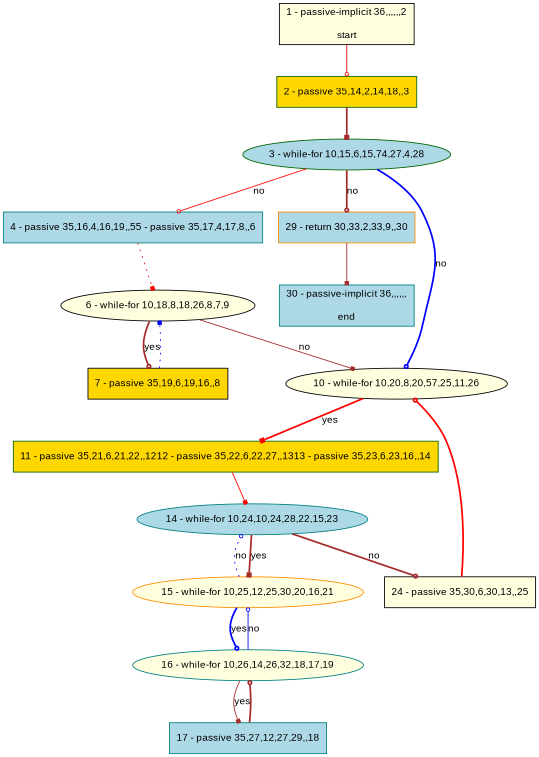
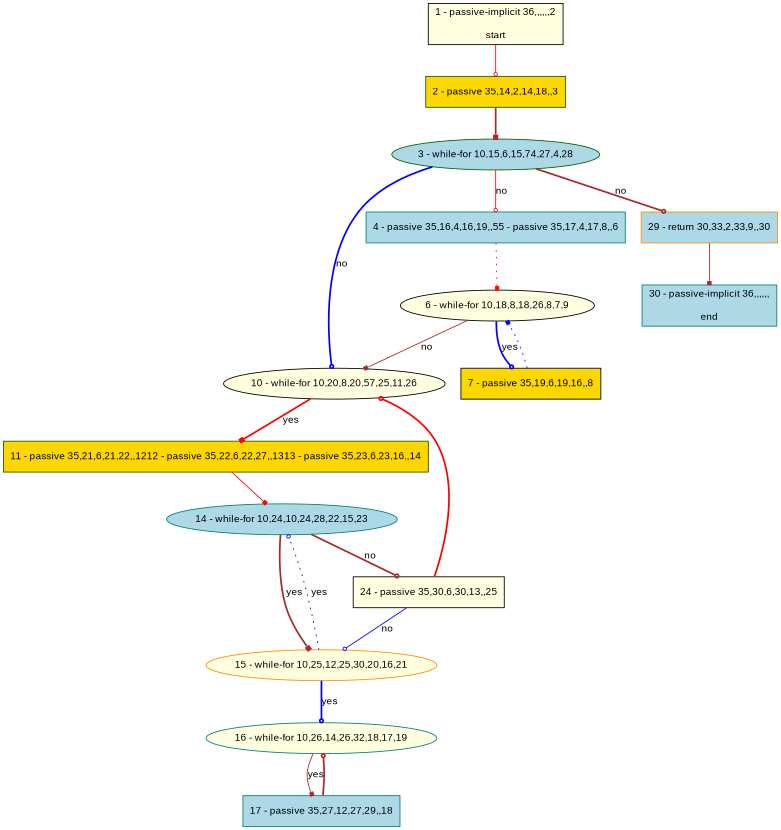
(144, 343) -> (499, 345)
(241, 556) -> (319, 592)
(248, 631) -> (376, 628)
